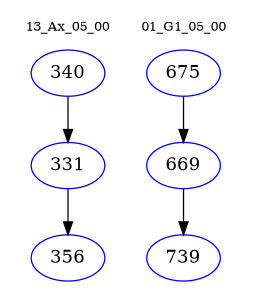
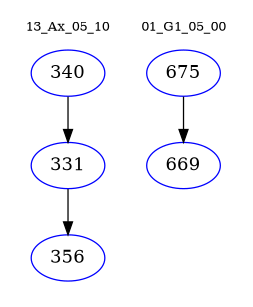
(68, 28) -> (68, 28)
(184, 258) -> none
